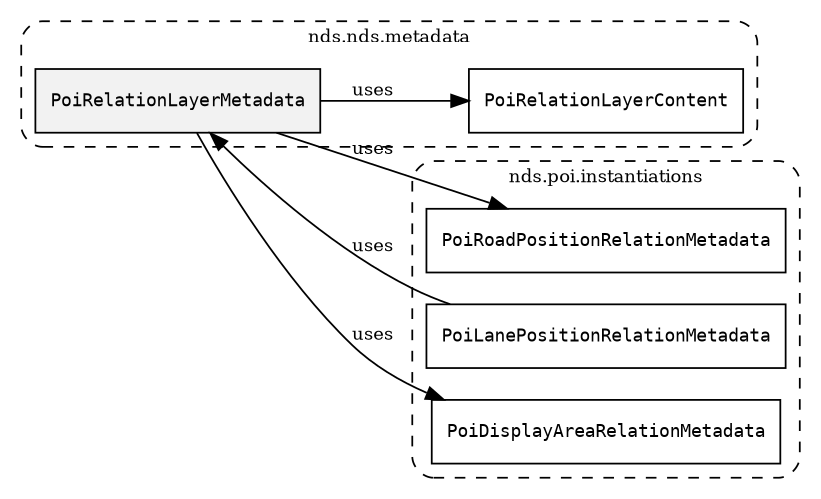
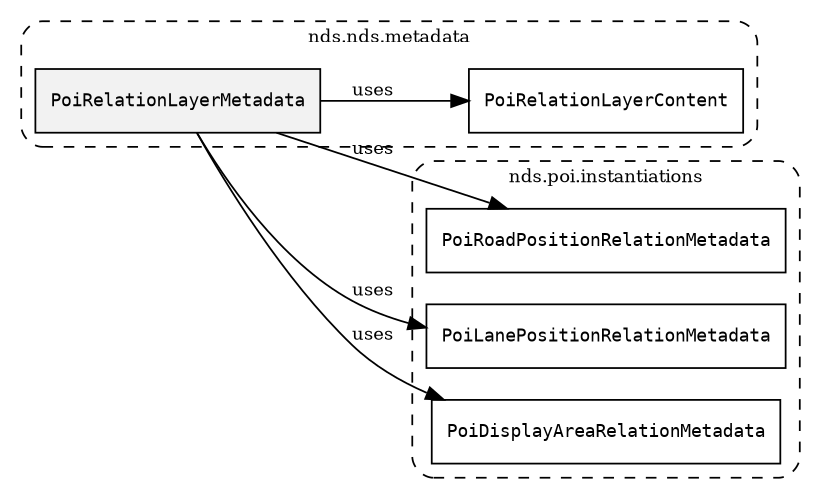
(329, 236) -> (285, 249)
